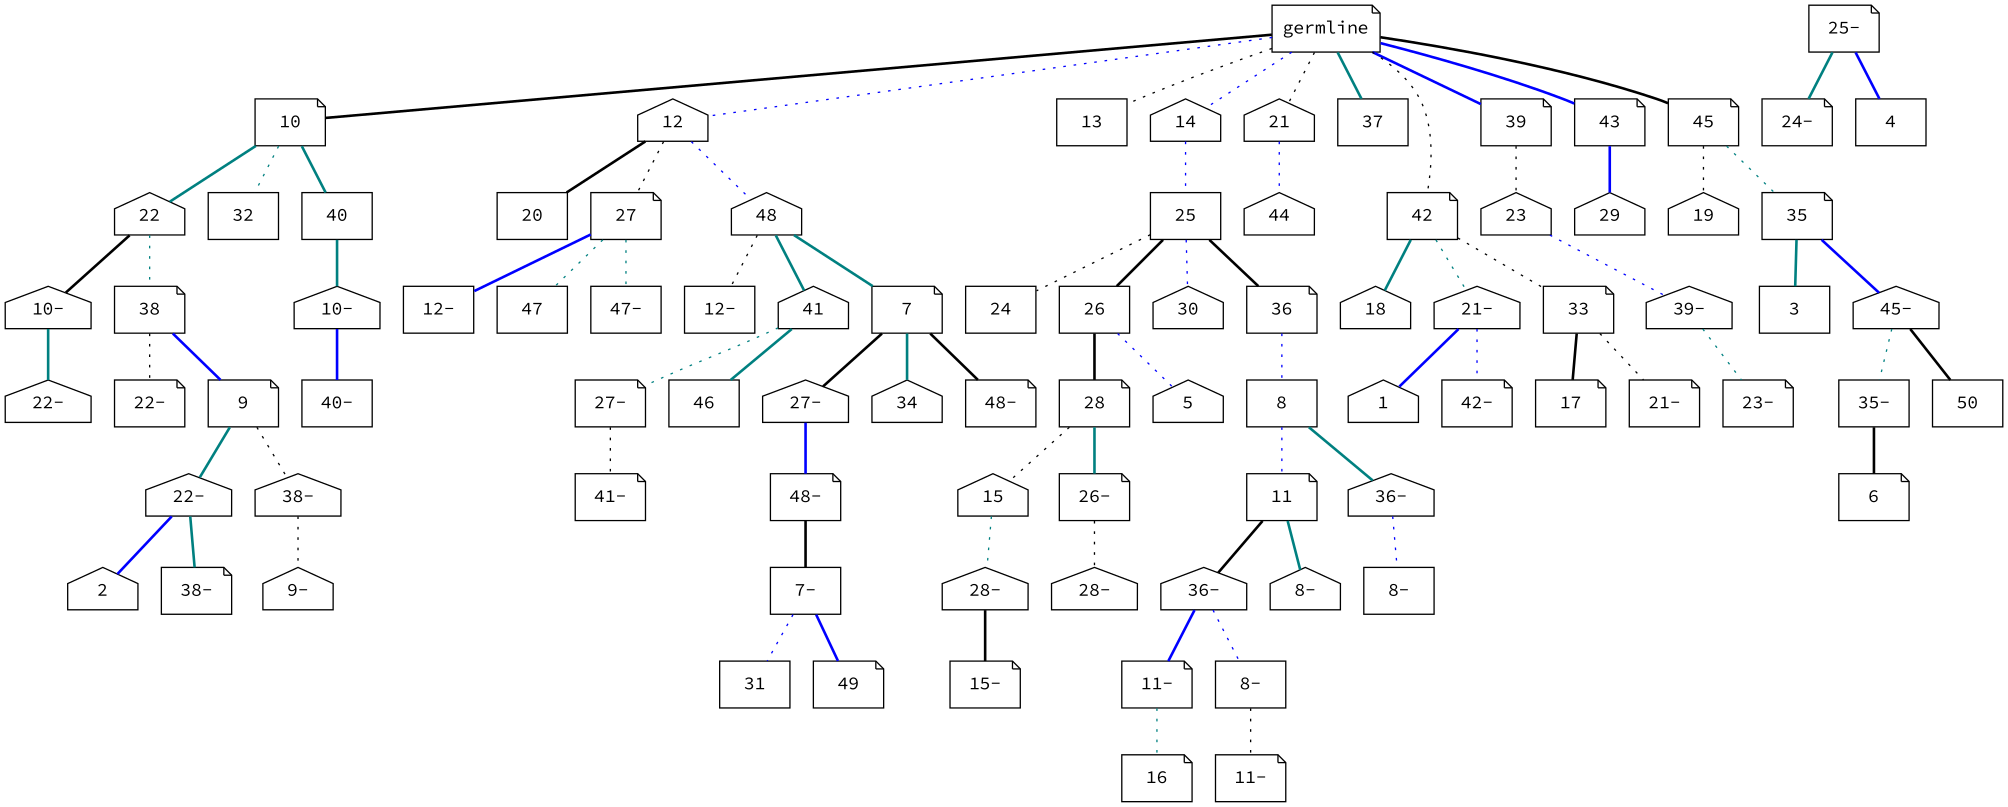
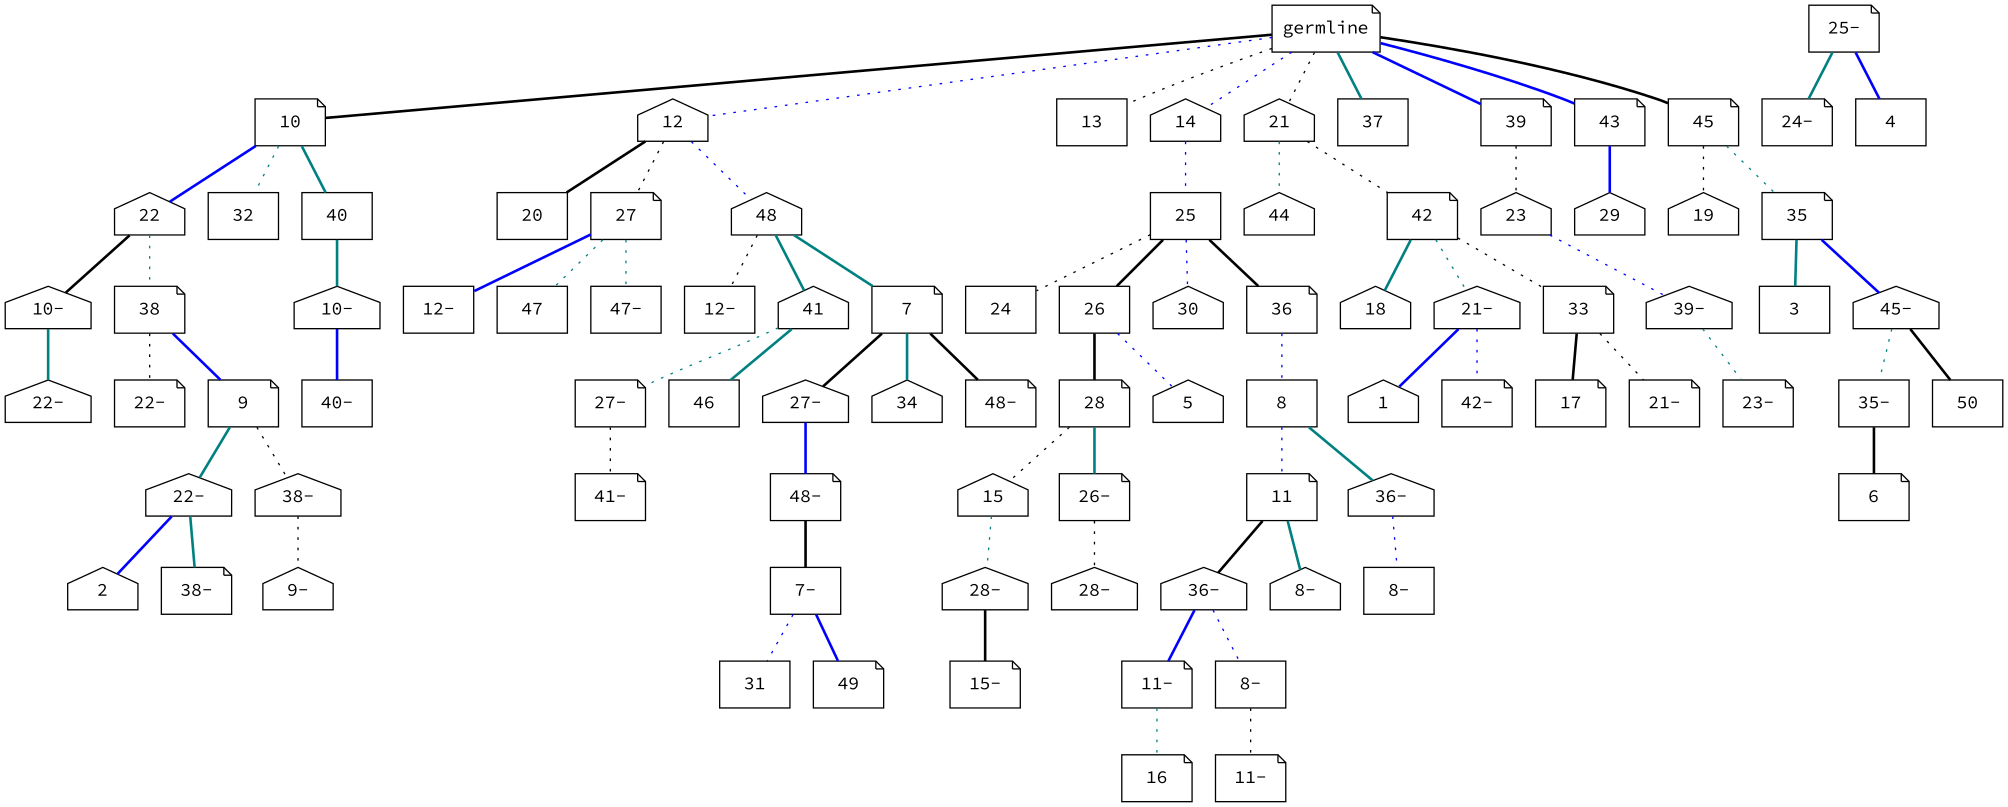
(1425, 112) -> (1347, 167)
(1279, 167) -> (1279, 167)
(213, 174) -> (213, 174)
